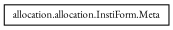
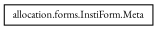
(87, 15) -> (79, 15)
